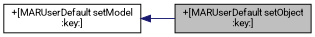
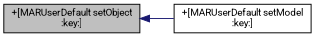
(163, 19) -> (162, 19)
